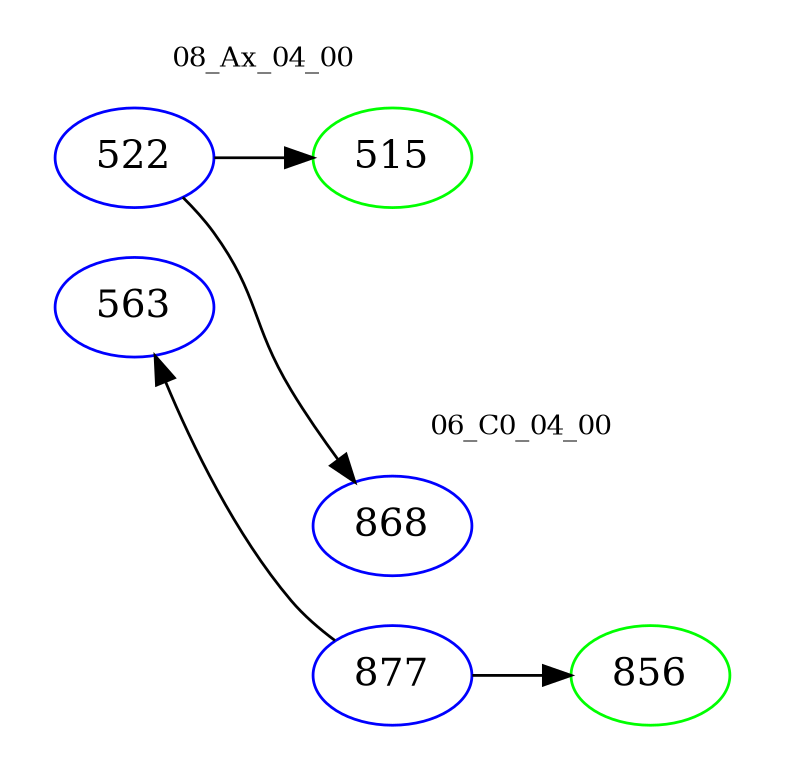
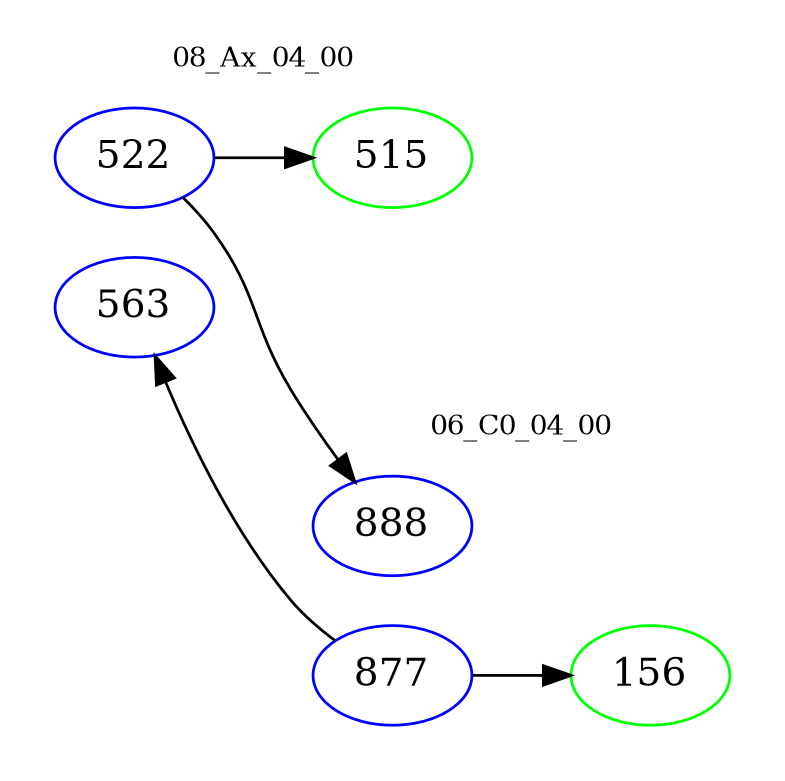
(392, 526) -> (392, 526)
(650, 675) -> (650, 675)
